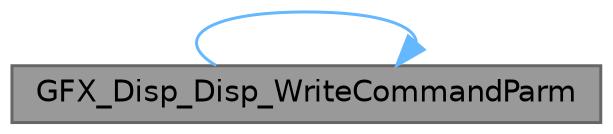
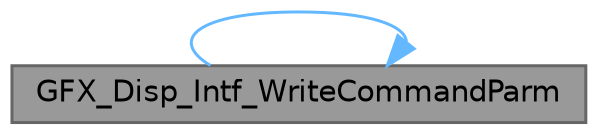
(306, 94) -> (299, 94)
